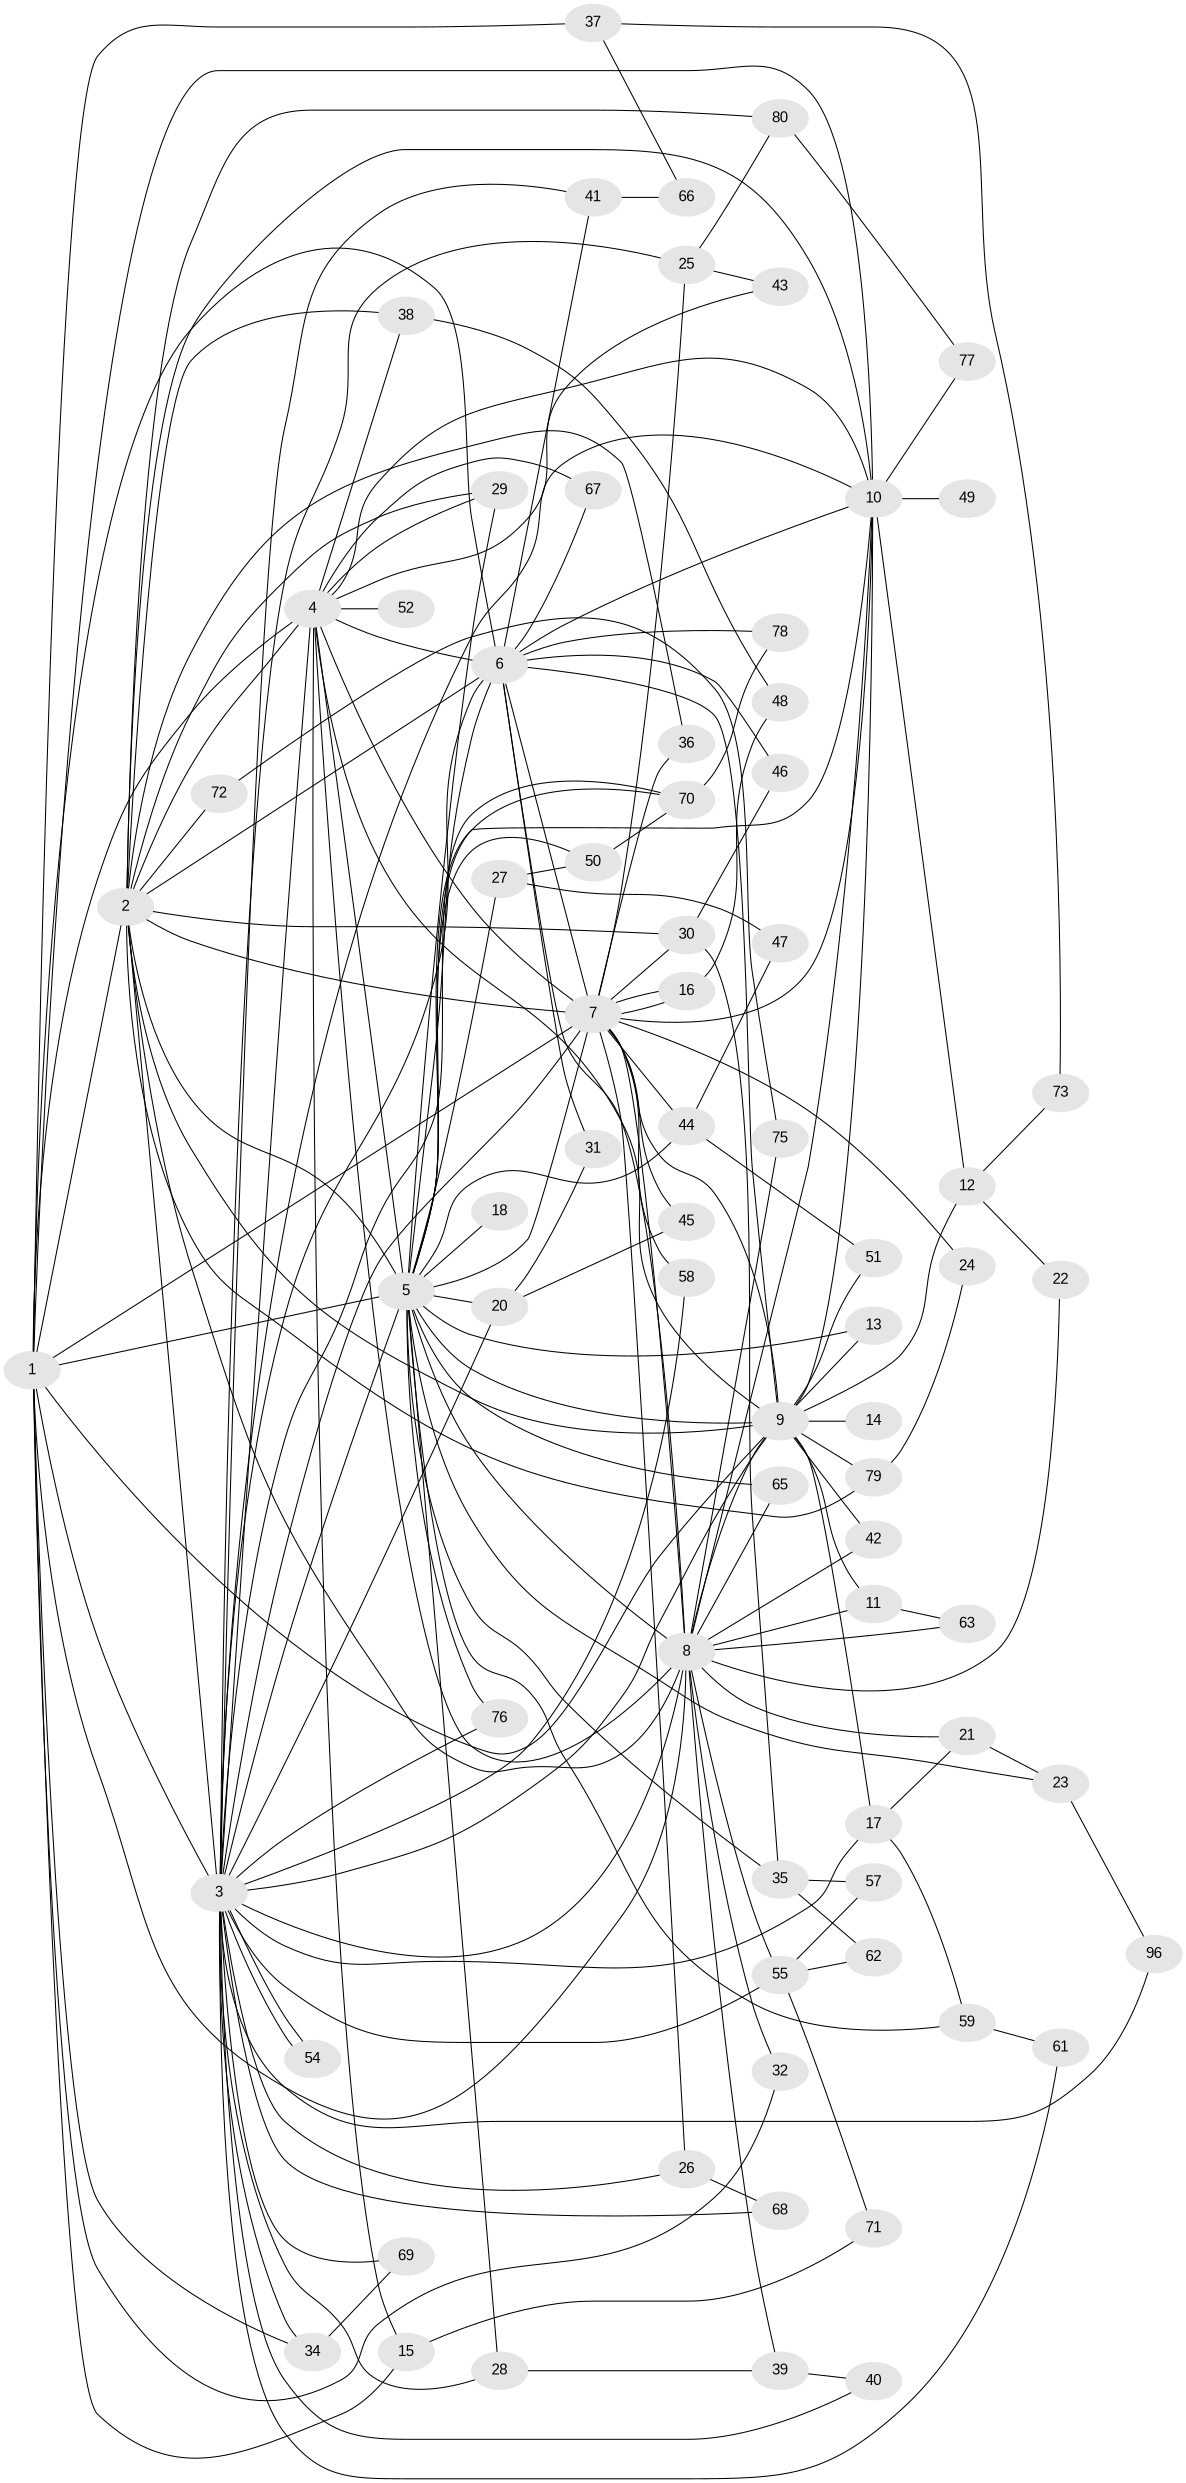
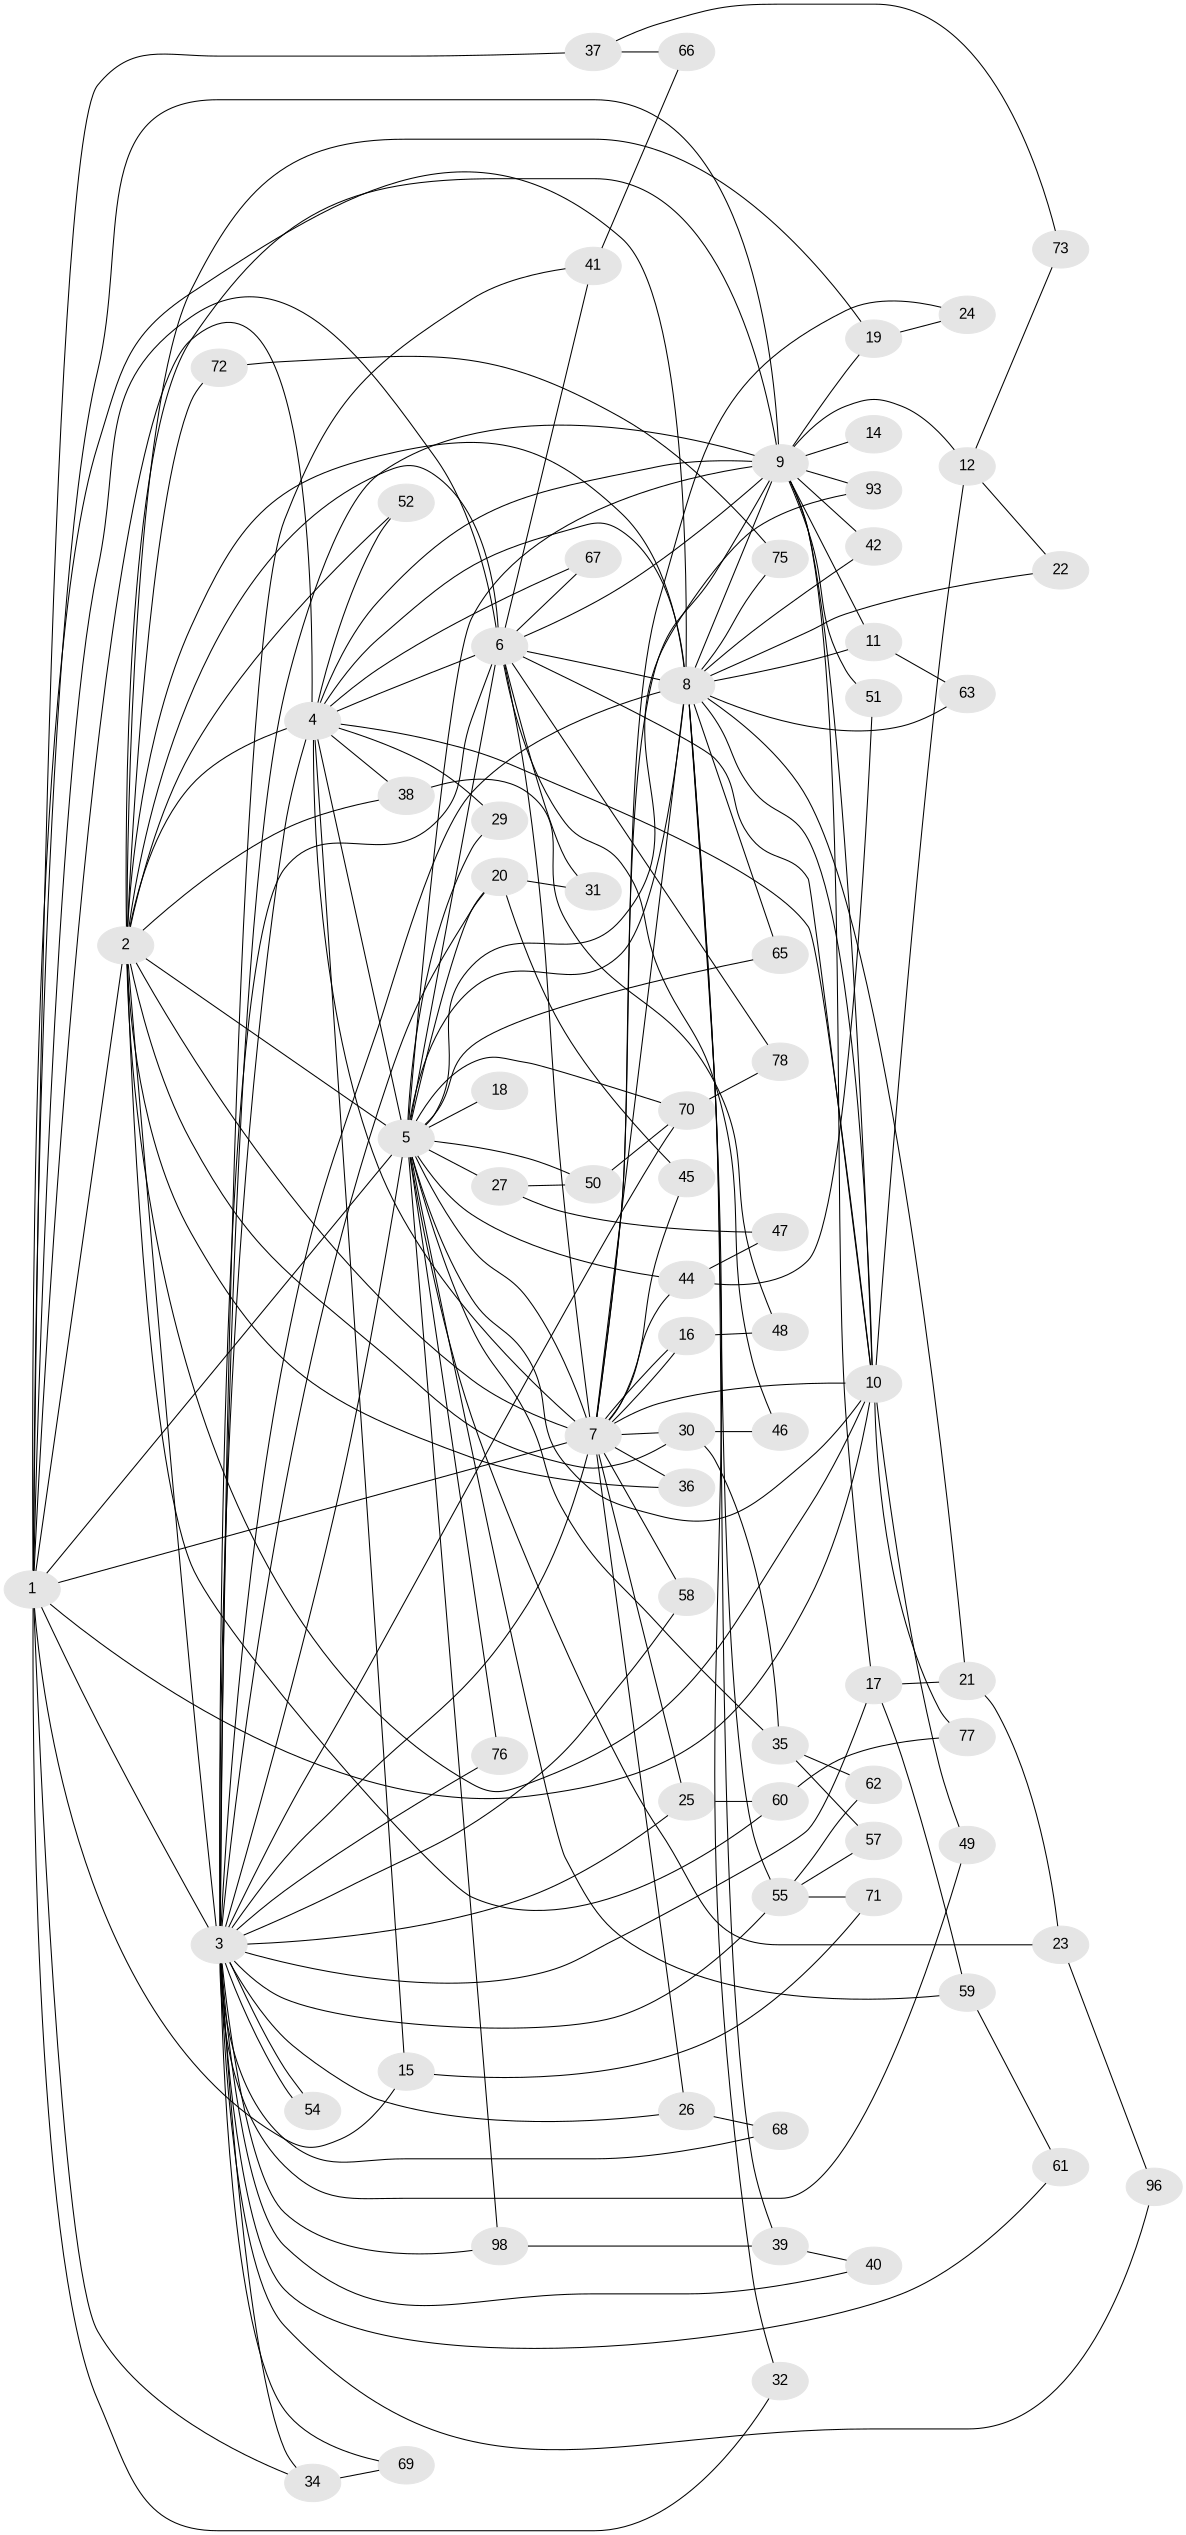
(780, 118) -> (780, 1801)
(780, 287) -> none
(238, 632) -> (224, 701)
(327, 1039) -> (615, 2198)
(874, 1326) -> (874, 490)
(874, 1477) -> (874, 339)
(500, 2371) -> (500, 2246)
